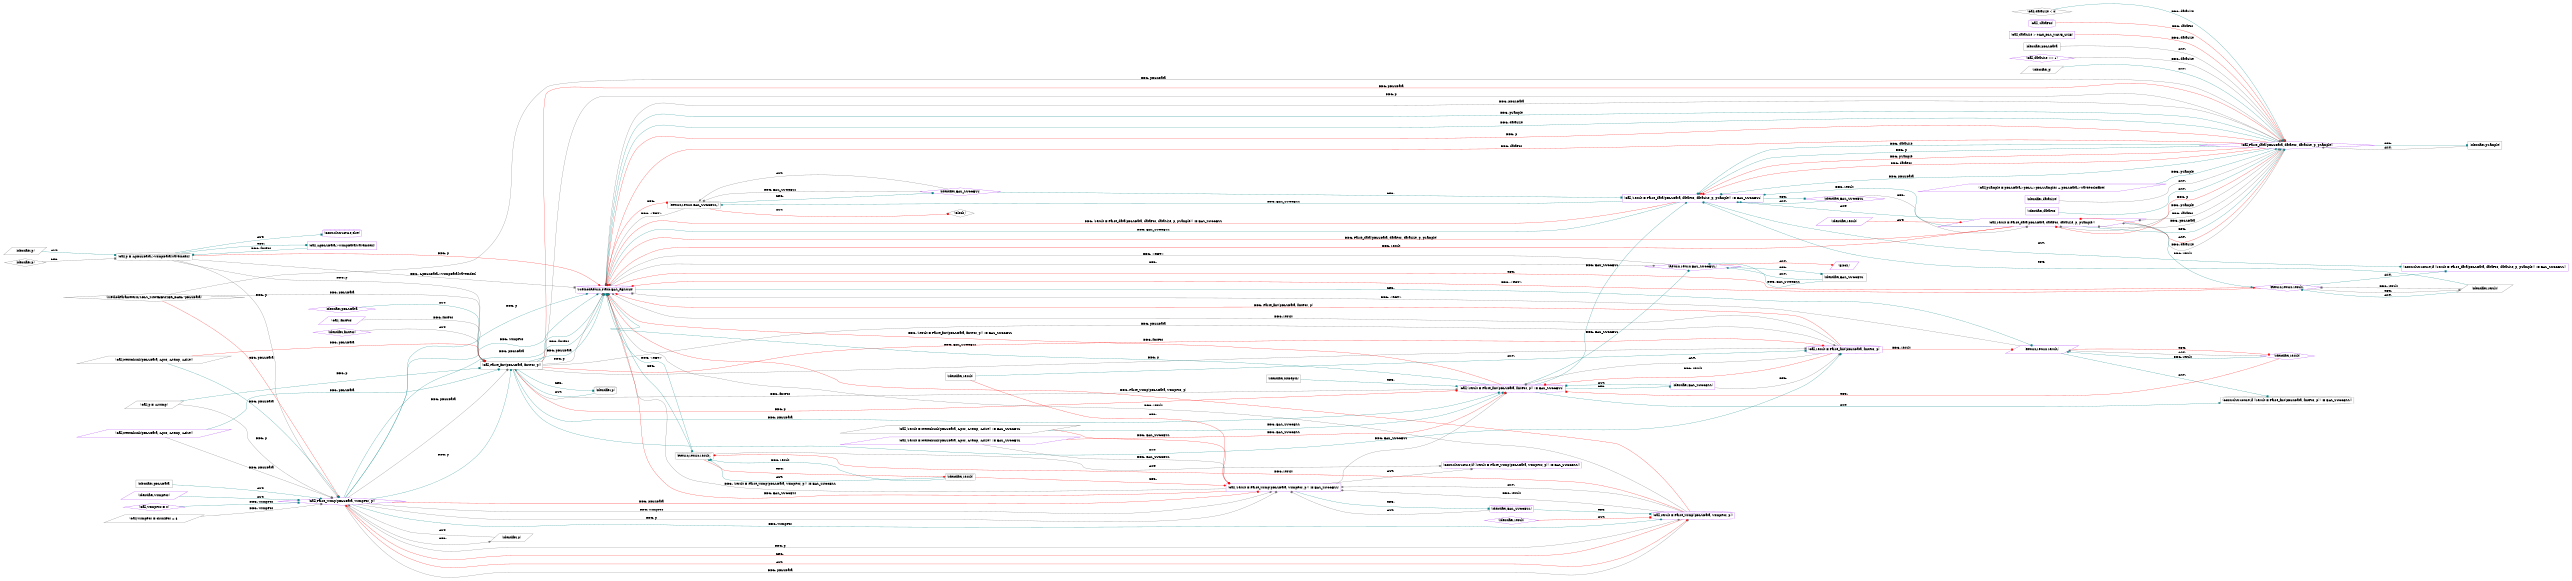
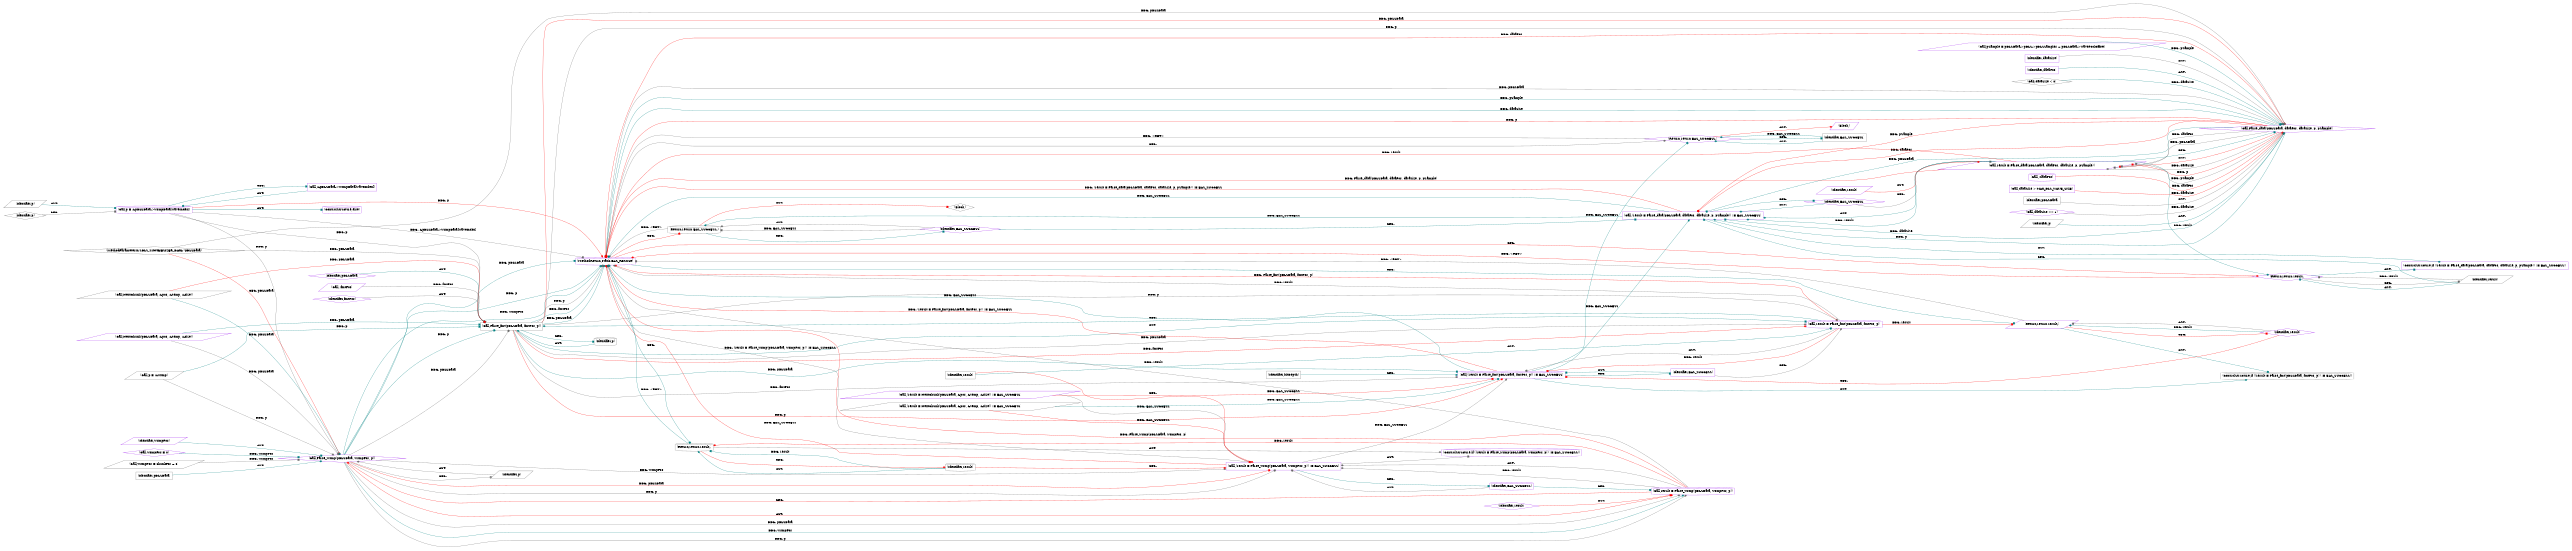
(2485, 145) -> none
(261, 249) -> (261, 193)
(154, 257) -> (154, 210)
none -> (1184, 320)
